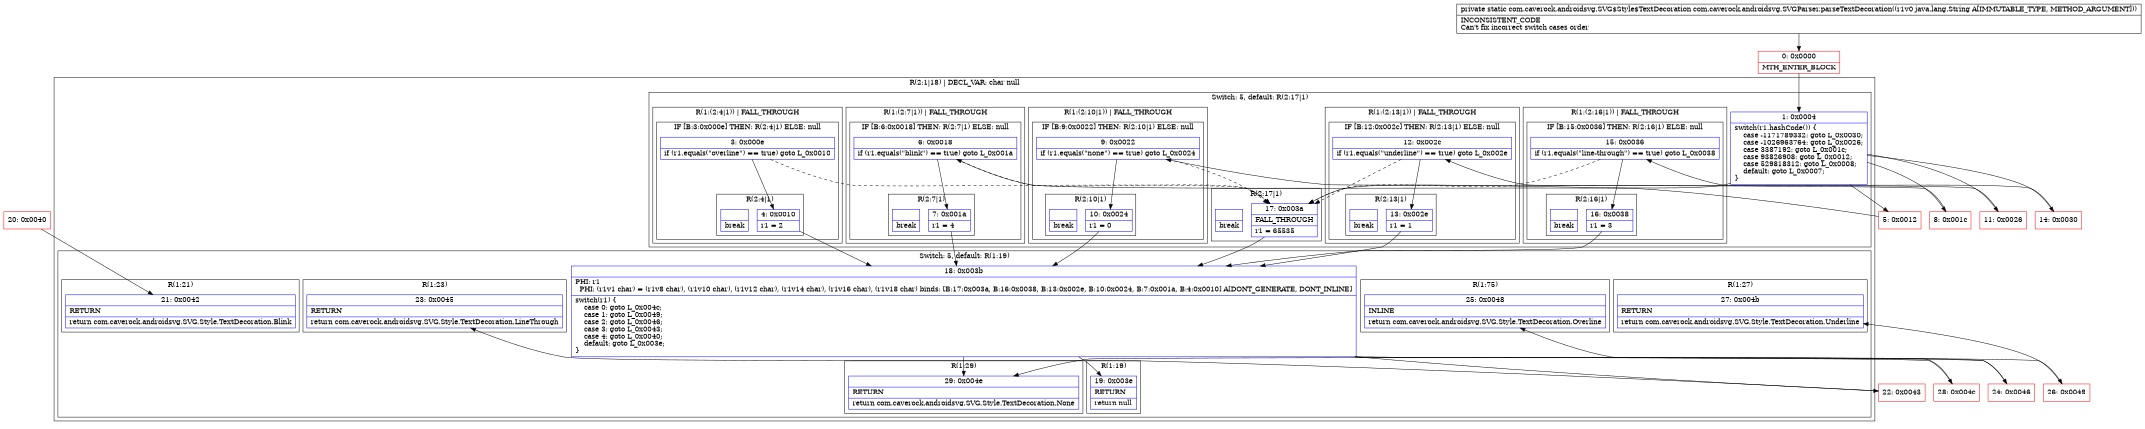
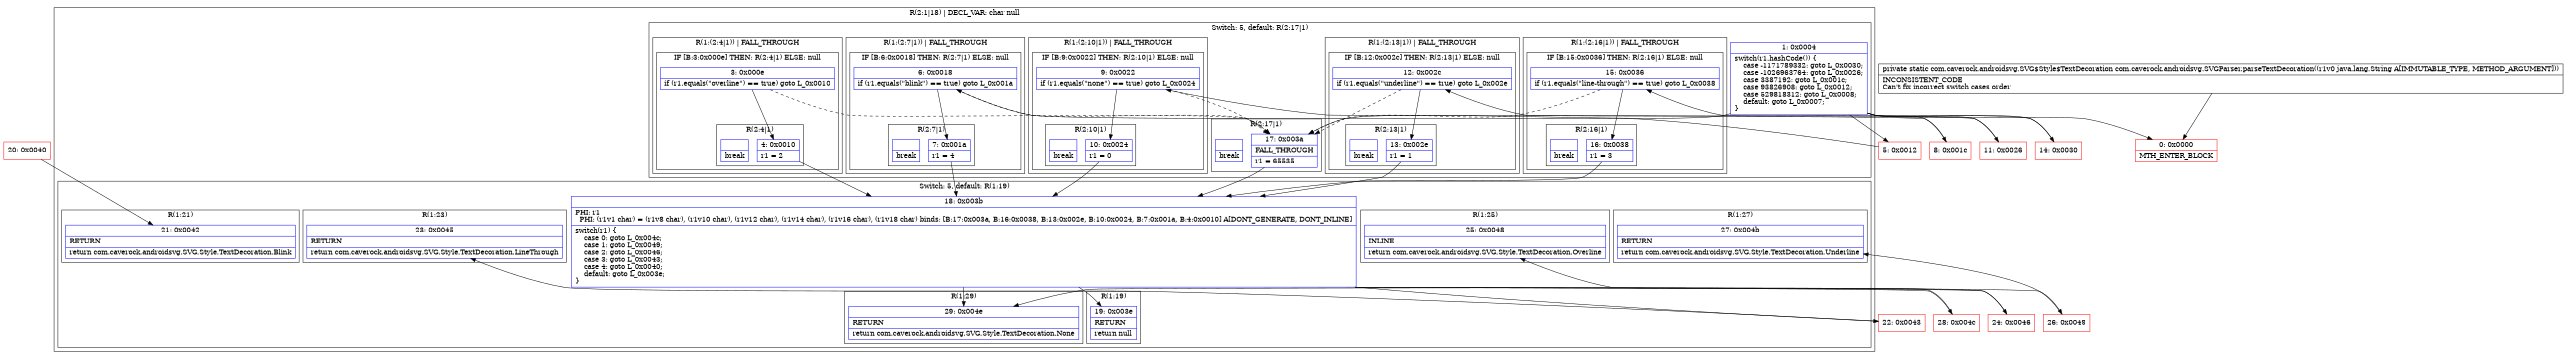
(1799, 89) -> (2037, 117)
(1485, 285) -> (1485, 216)
